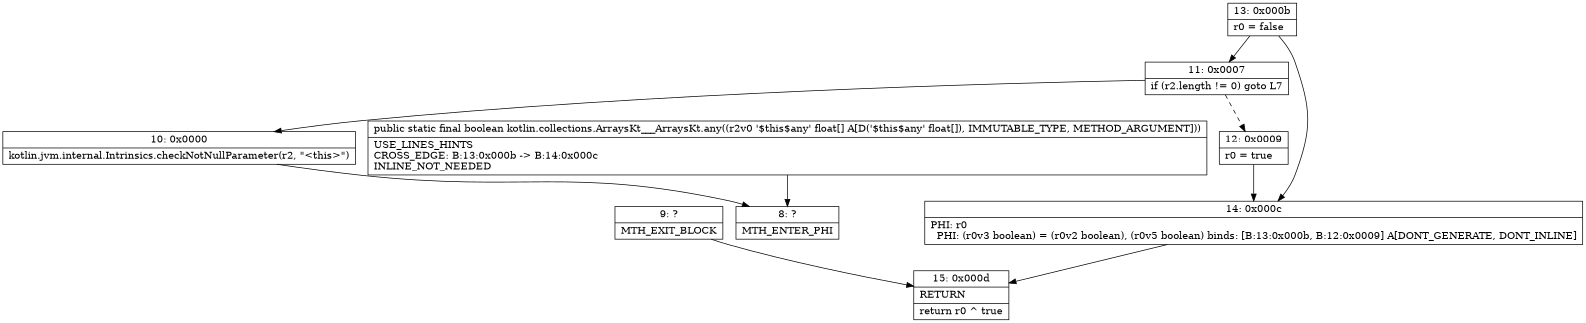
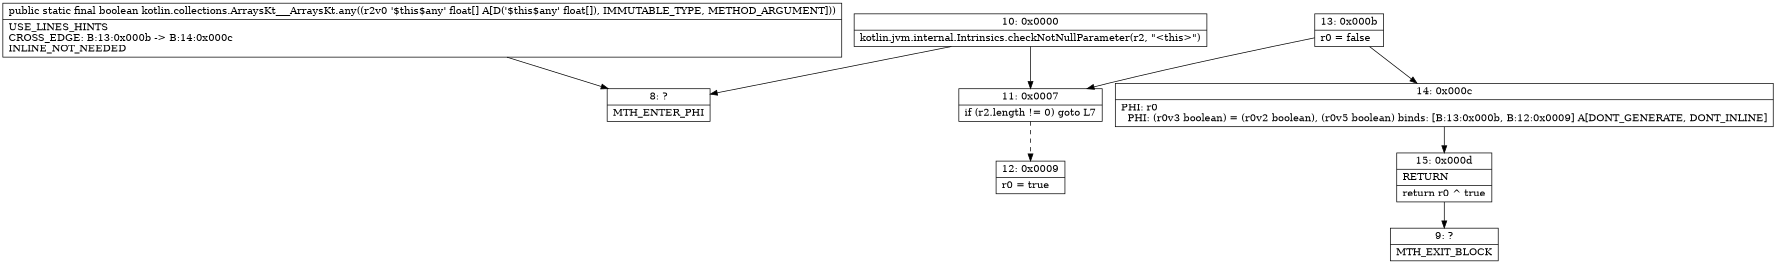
(713, 96) -> (1031, 64)
(1254, 179) -> none
(808, 265) -> (1444, 211)
